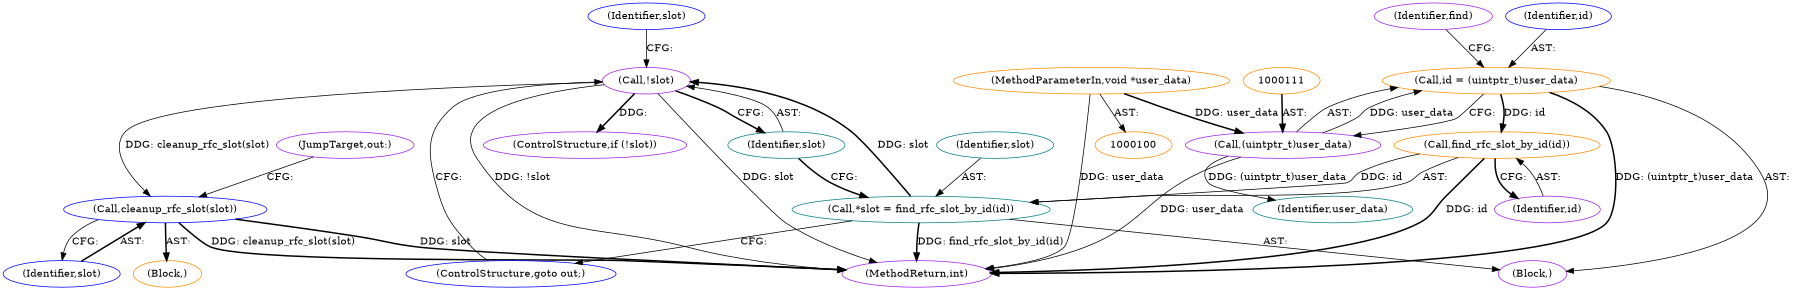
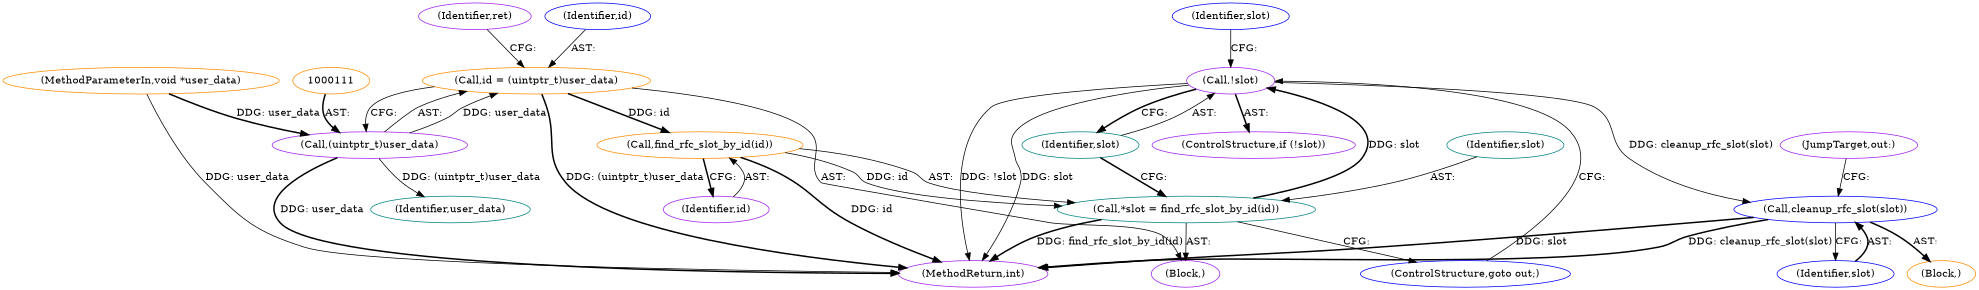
(1433, 16) -> (475, 16)
(635, 113) -> (1258, 113)
(1134, 145) -> none
(1129, 223) -> (408, 254)
